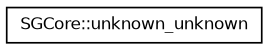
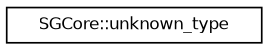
(134, 25) -> (134, 25)
